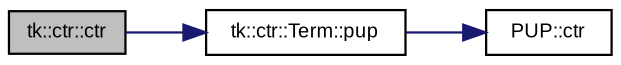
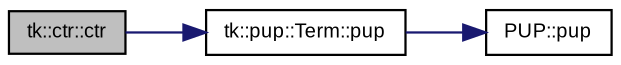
(306, 32) -> (306, 32)
(549, 32) -> (549, 32)
